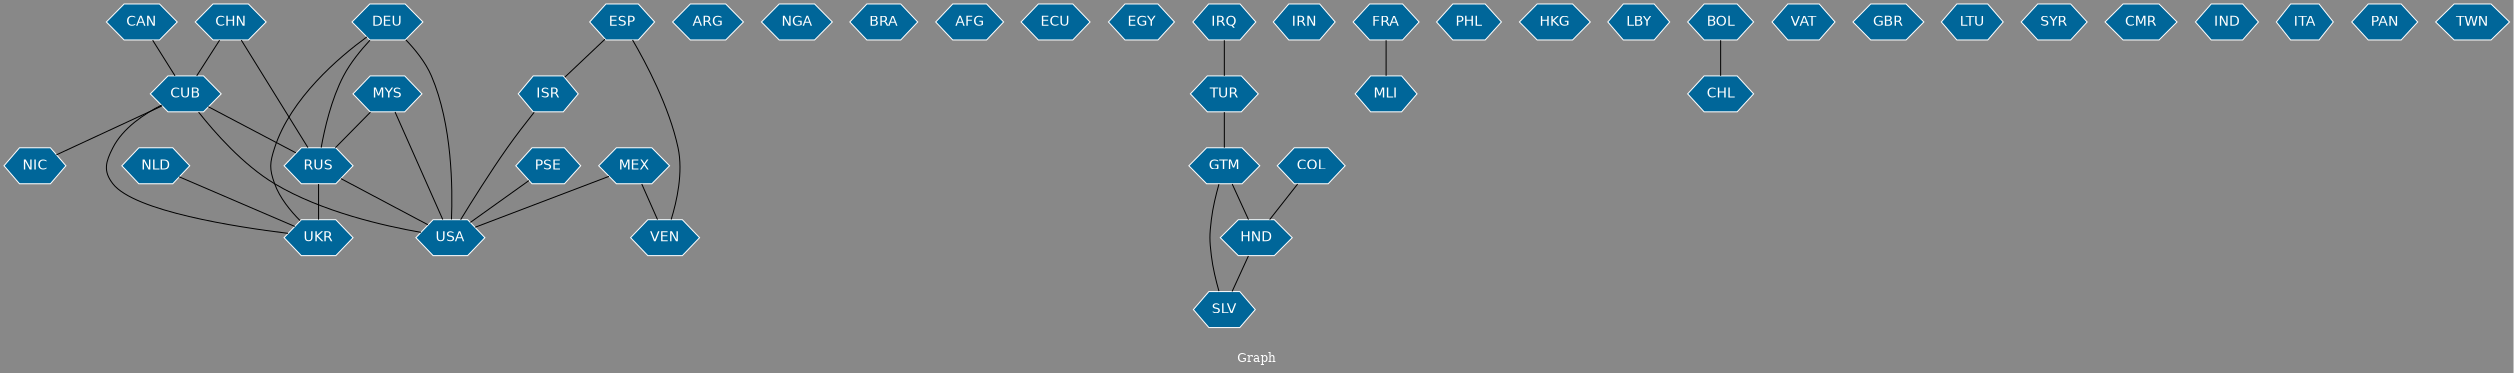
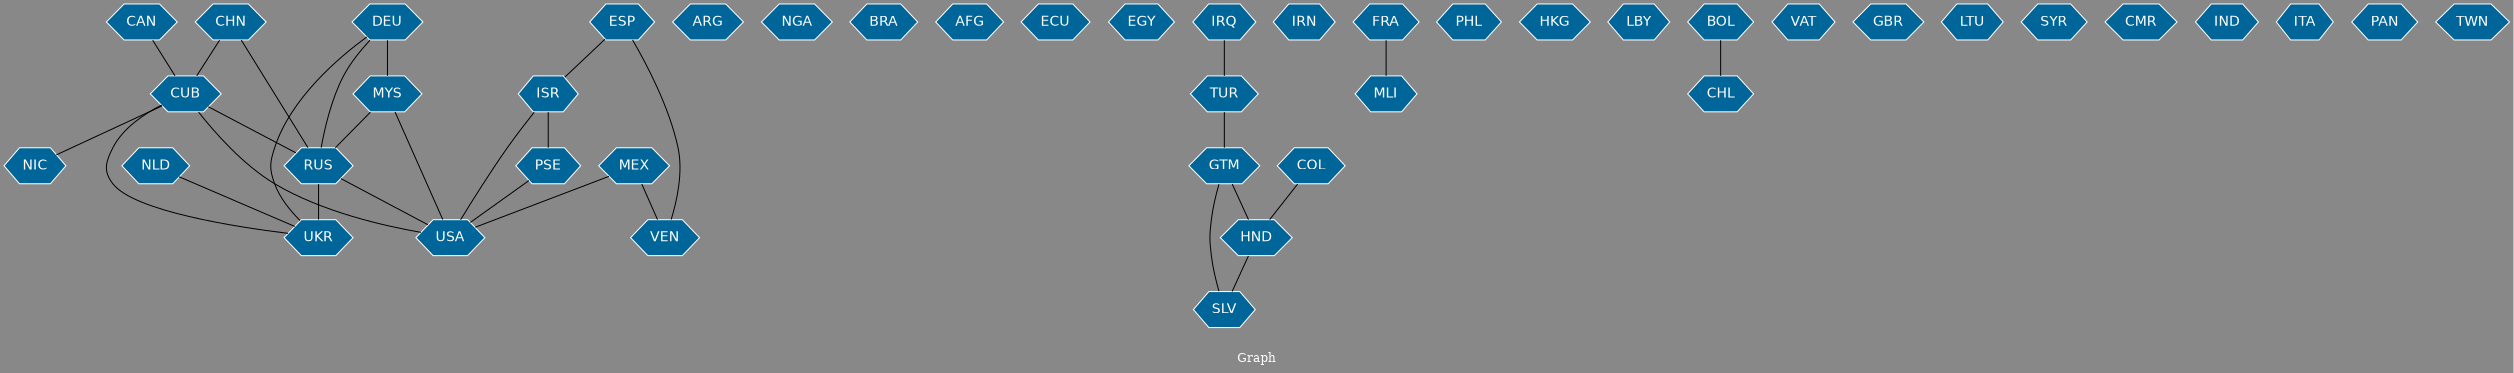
(445, 125) -> (387, 58)
none -> (548, 130)
